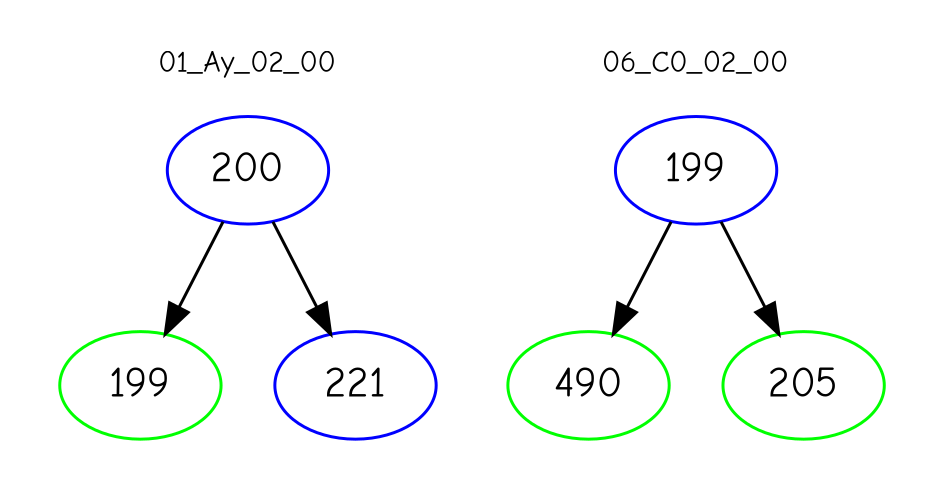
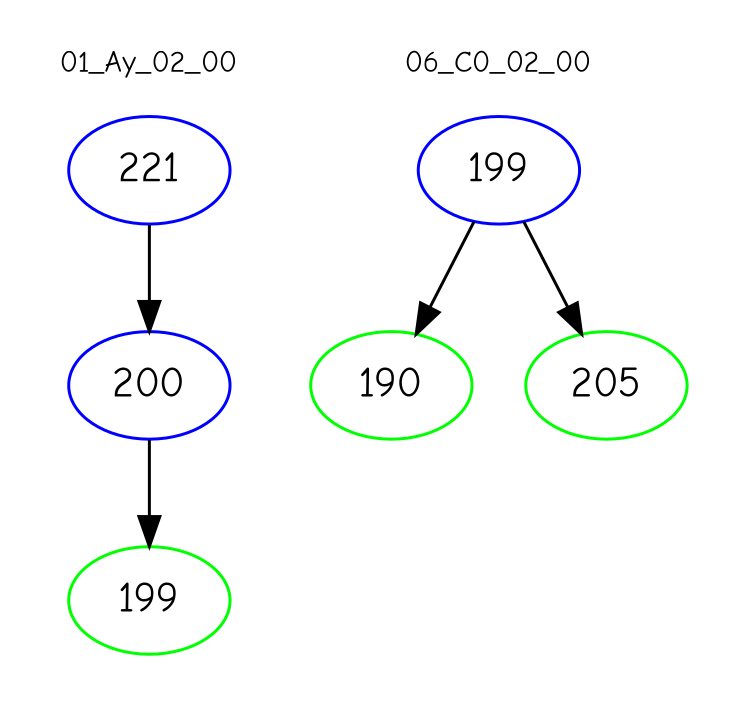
(295, 264) -> (149, 263)
(589, 385) -> (391, 385)
